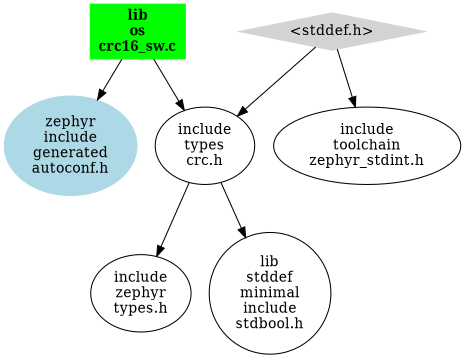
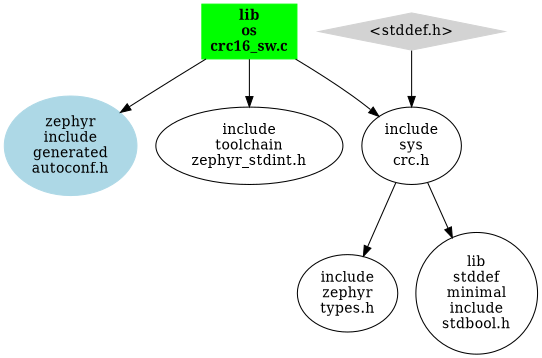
(345, 73) -> (249, 78)
(205, 146) -> (412, 146)
